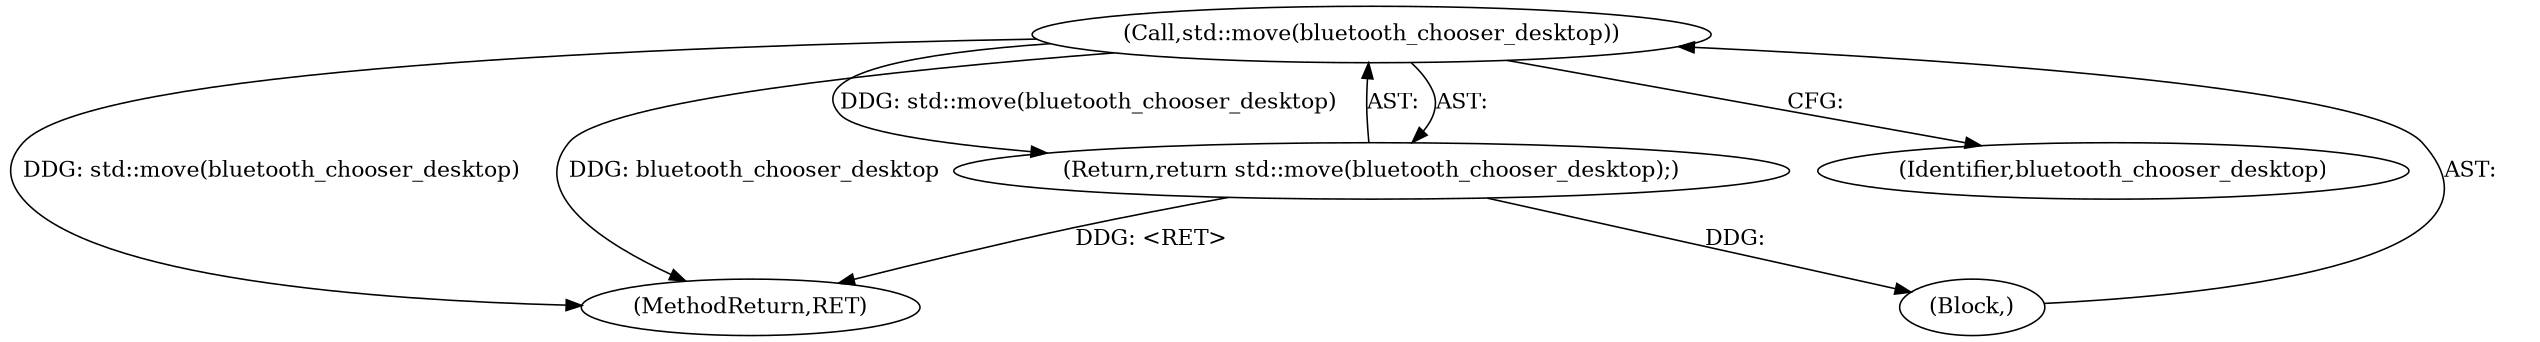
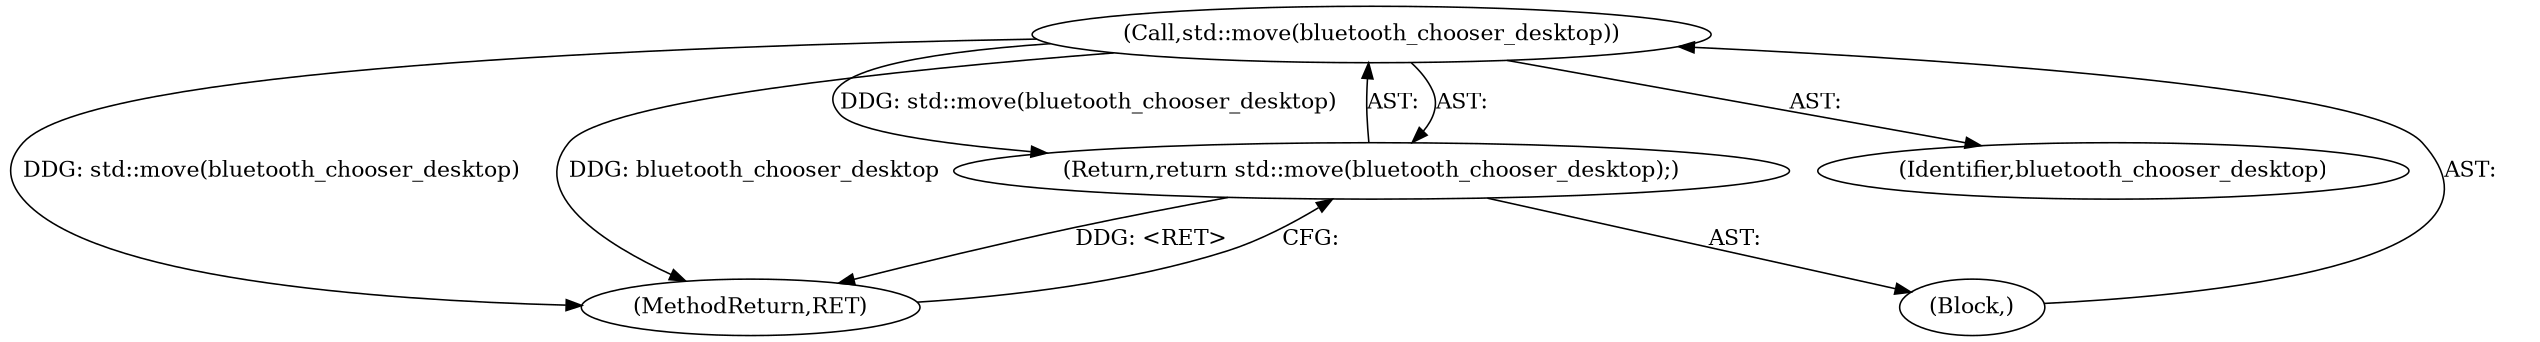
(1819, 103) -> (1819, 103)
(1739, 239) -> (1739, 239)
none -> (1124, 277)
